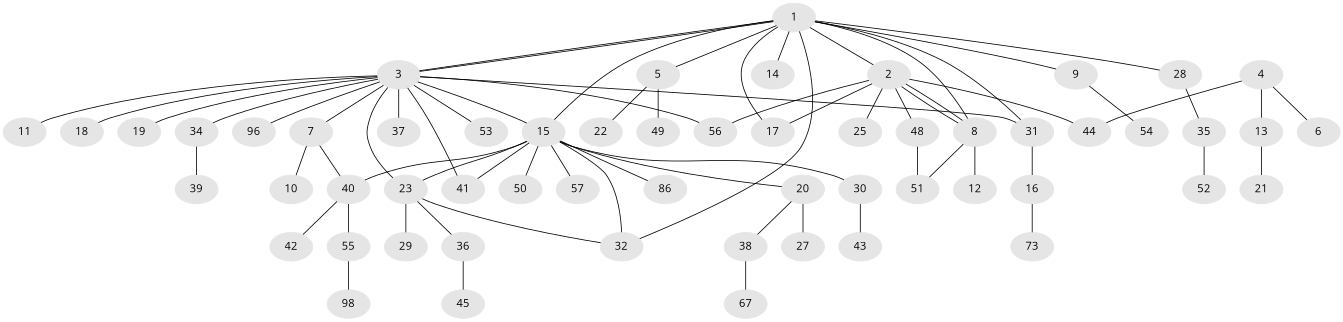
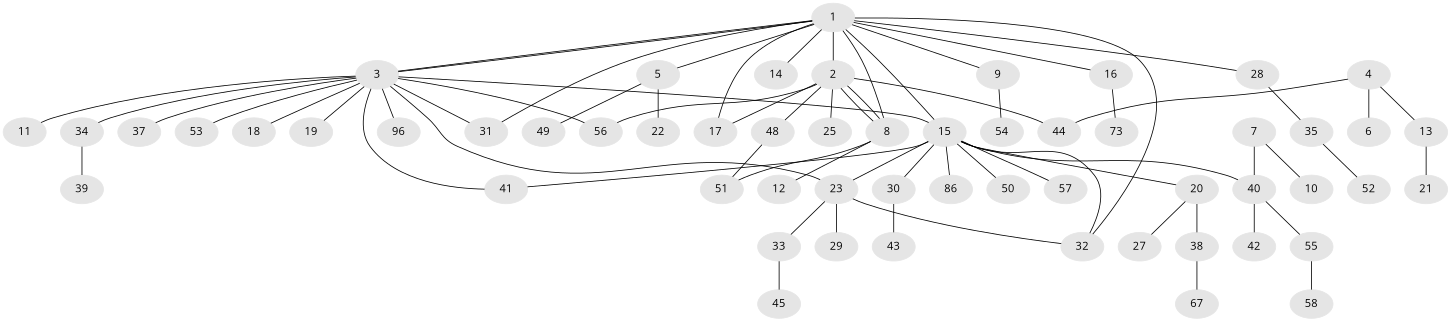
(355, 104) -> none
(1032, 161) -> (972, 46)
(463, 247) -> (779, 247)
(349, 304) -> (1312, 304)
